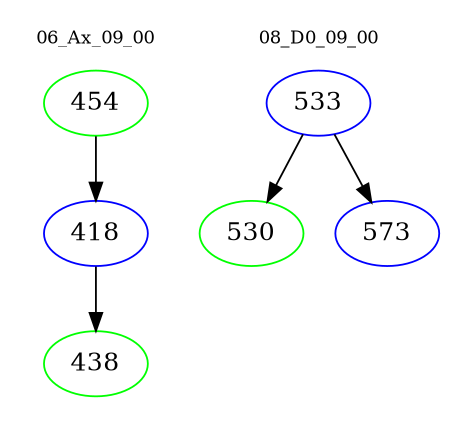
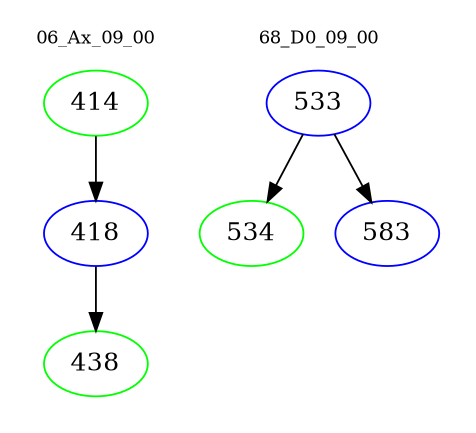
(319, 39) -> (319, 39)
(96, 103) -> (96, 103)
(252, 233) -> (252, 233)
(387, 233) -> (387, 233)
